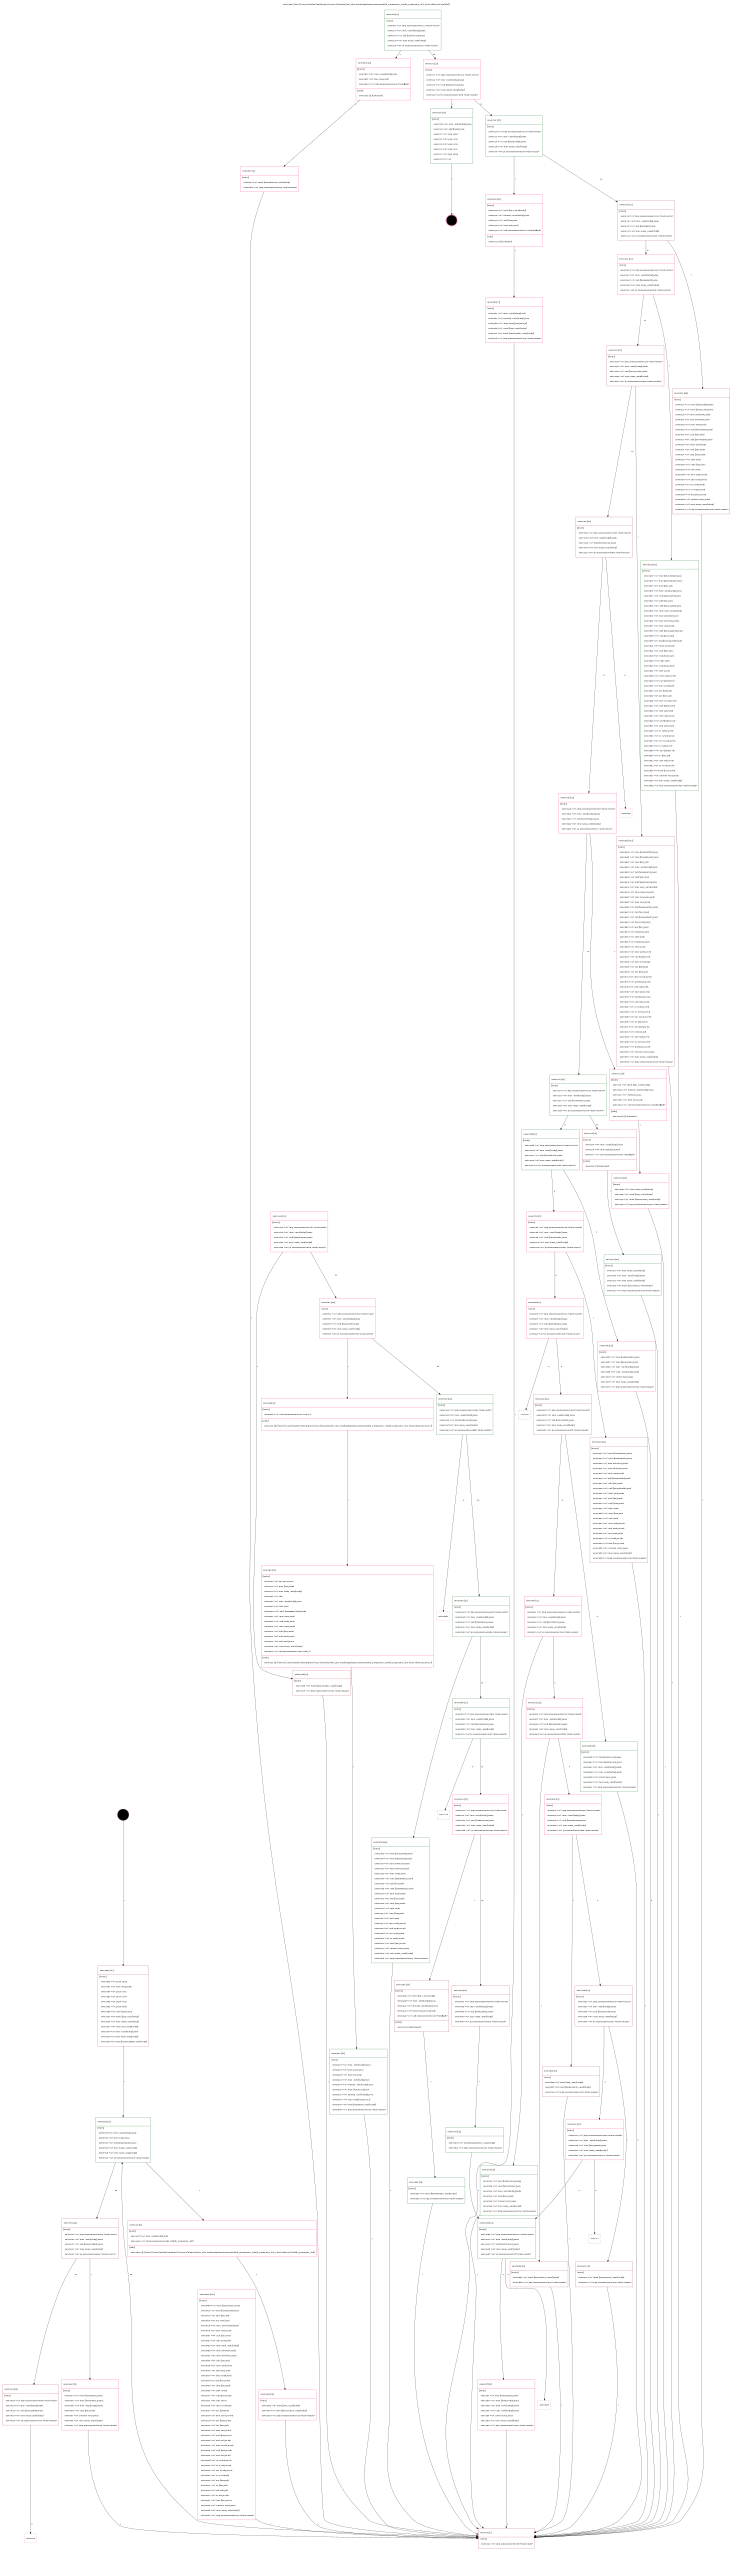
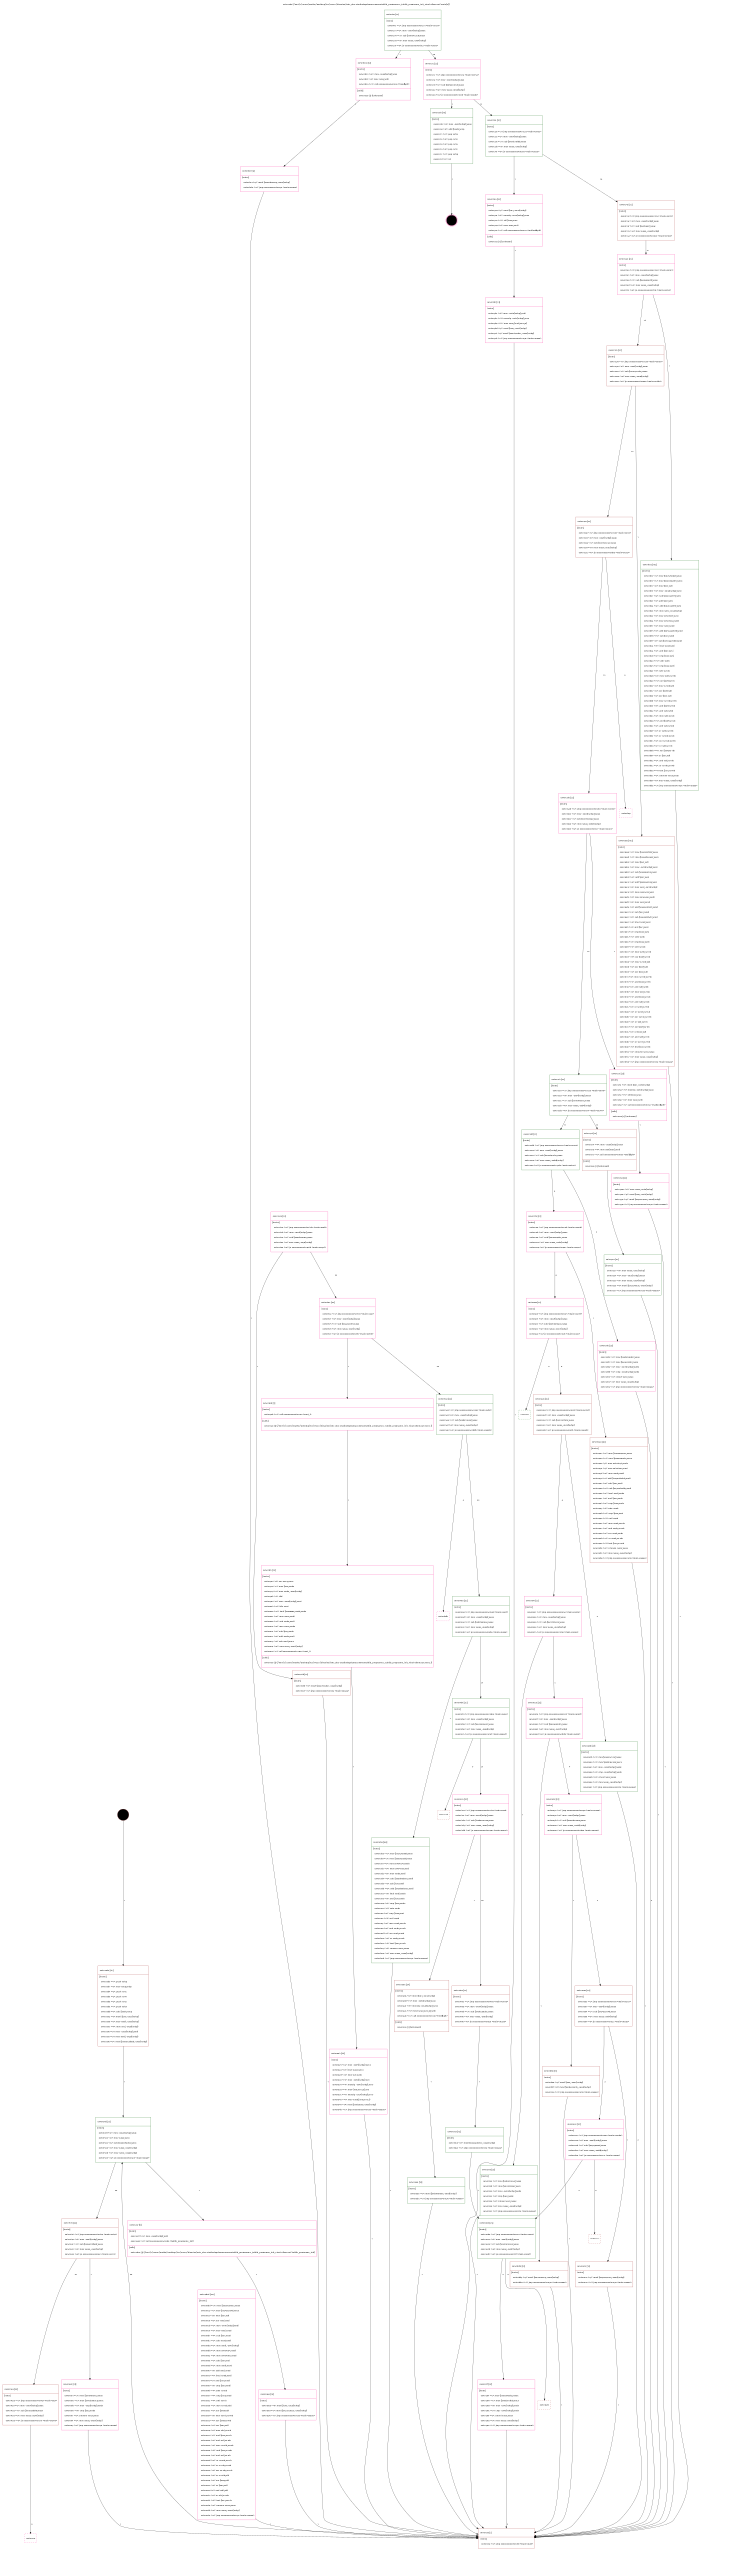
(701, 451) -> none
(358, 2082) -> (358, 2082)
